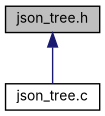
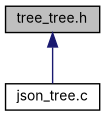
(53, 19) -> (53, 19)
